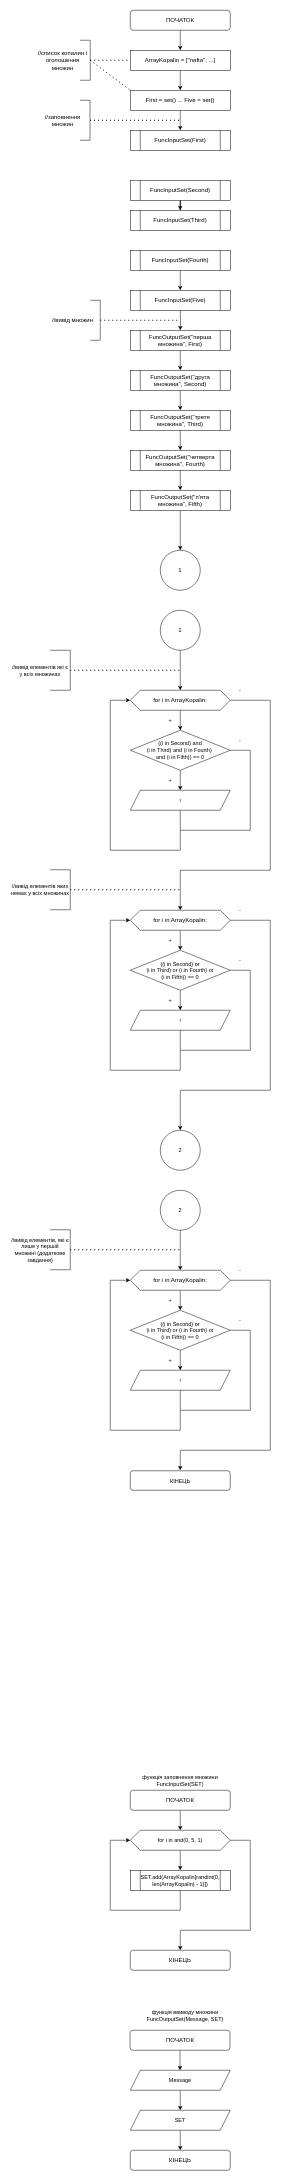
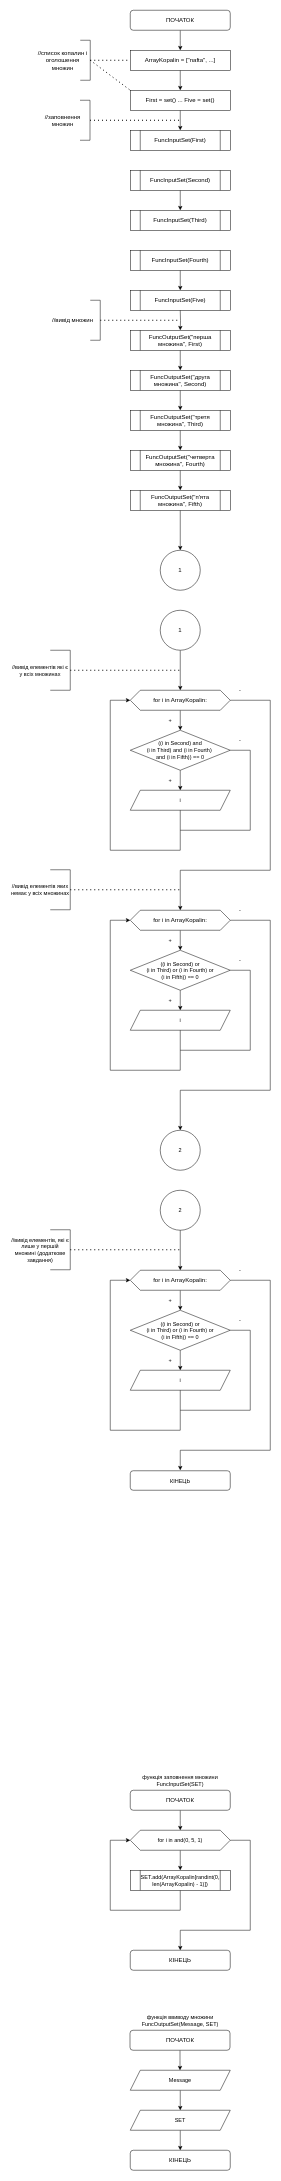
(180, 190) -> (180, 180)
(185, 2015) -> (180, 2020)
